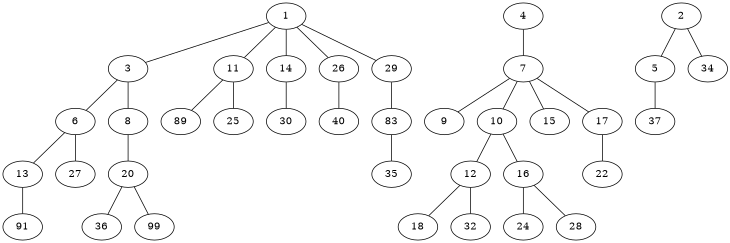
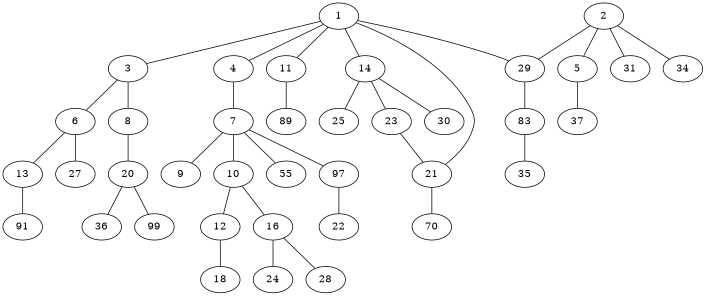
none -> (286, 42)
none -> (564, 43)
(339, 69) -> (432, 174)
none -> (630, 69)
(233, 95) -> (352, 95)
(339, 122) -> (432, 227)
none -> (392, 122)
(550, 122) -> (286, 174)
(602, 122) -> (339, 174)
(471, 227) -> none
